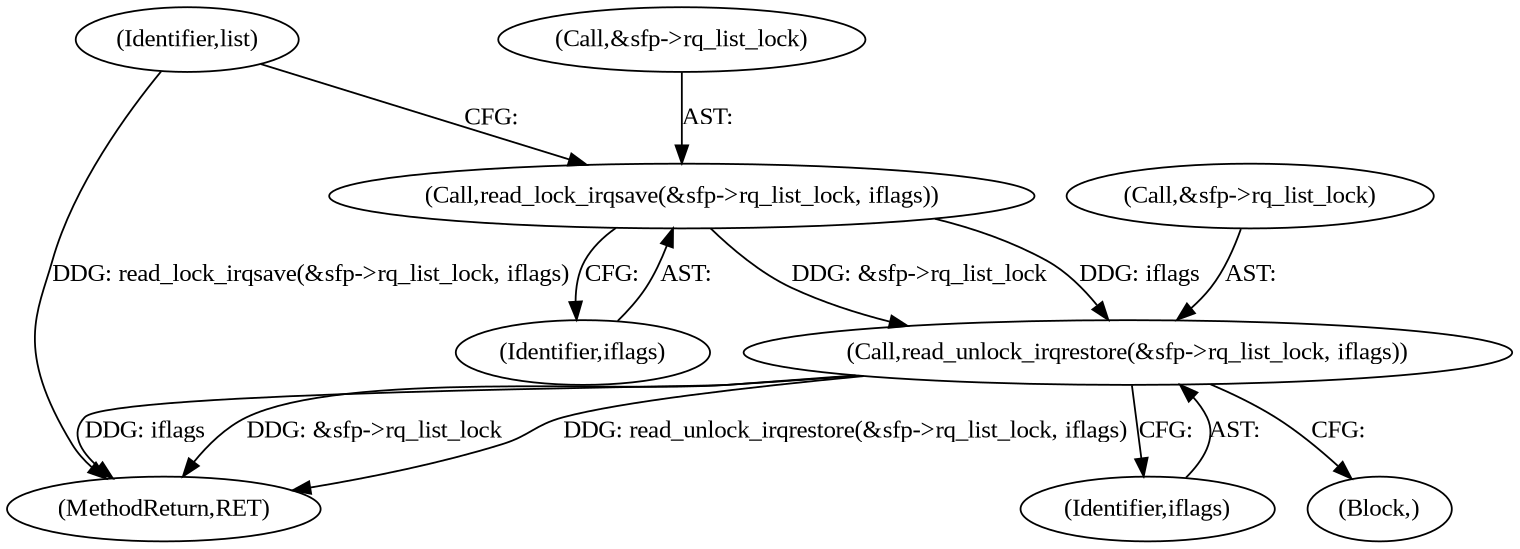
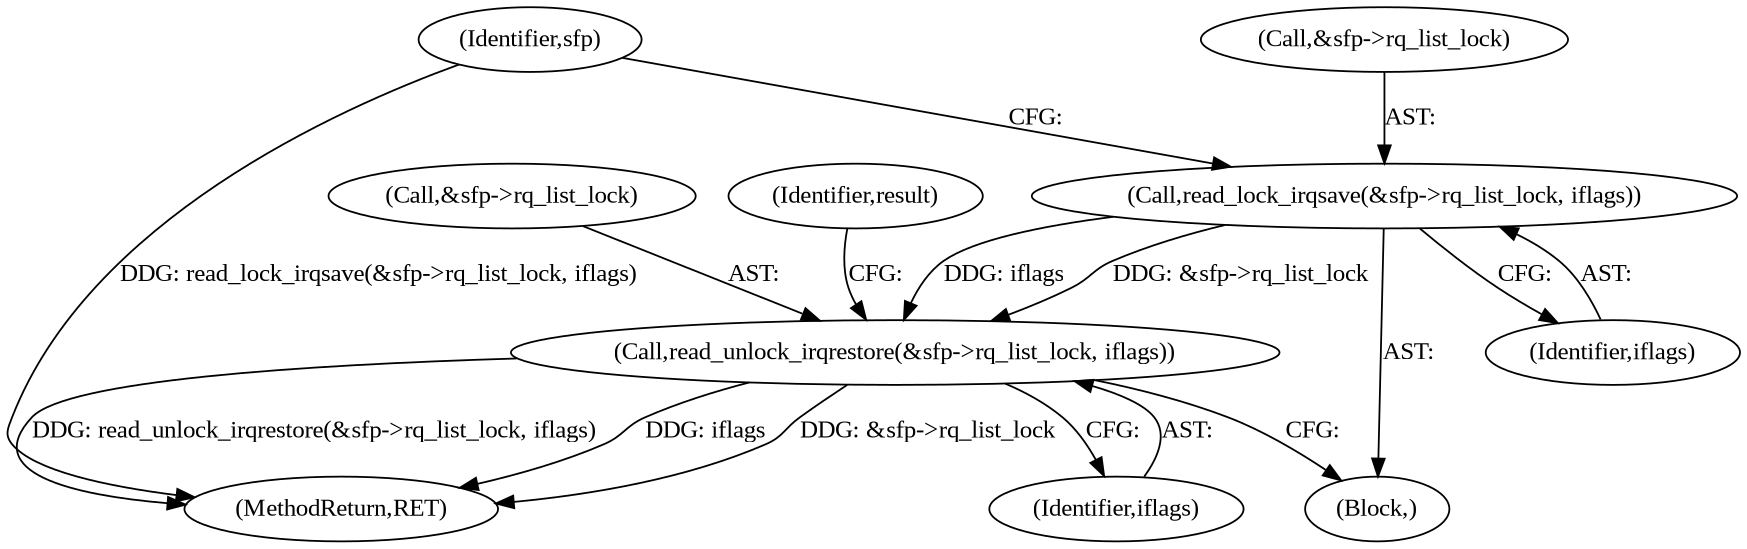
(187, 40) -> (530, 40)
none -> (856, 196)
none -> (1381, 343)
